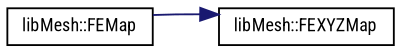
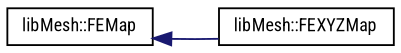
(176, 14) -> (195, 39)
